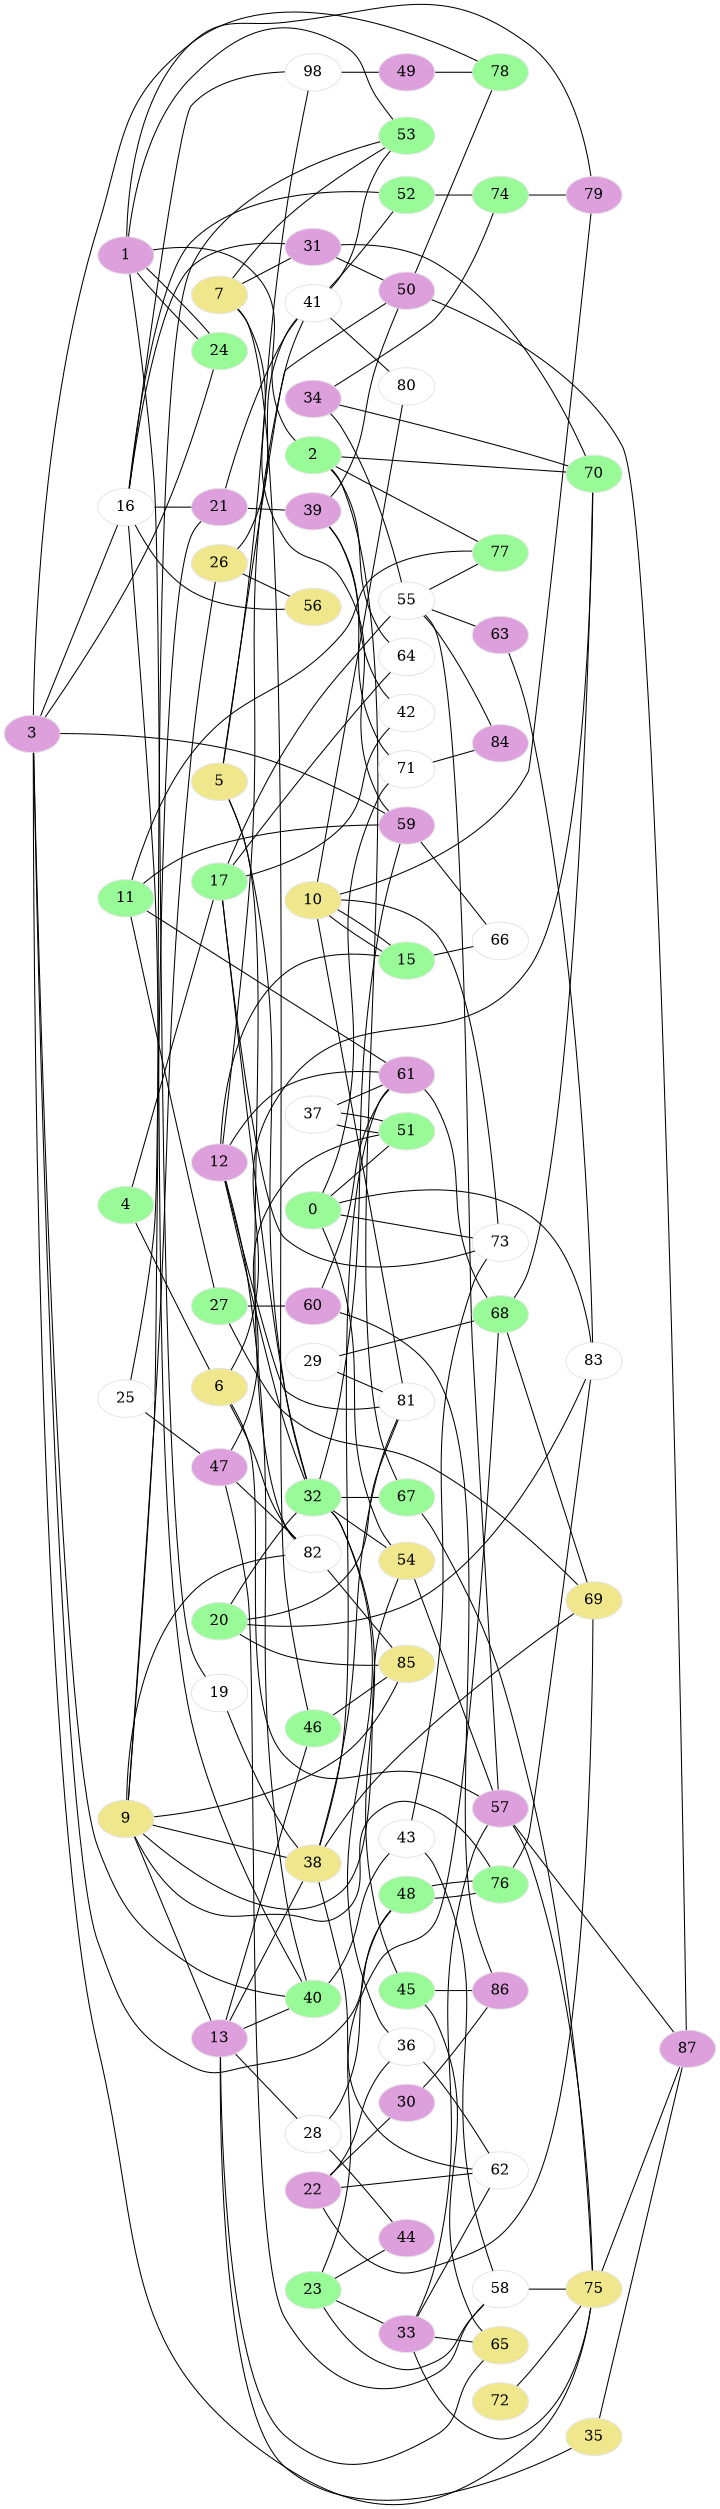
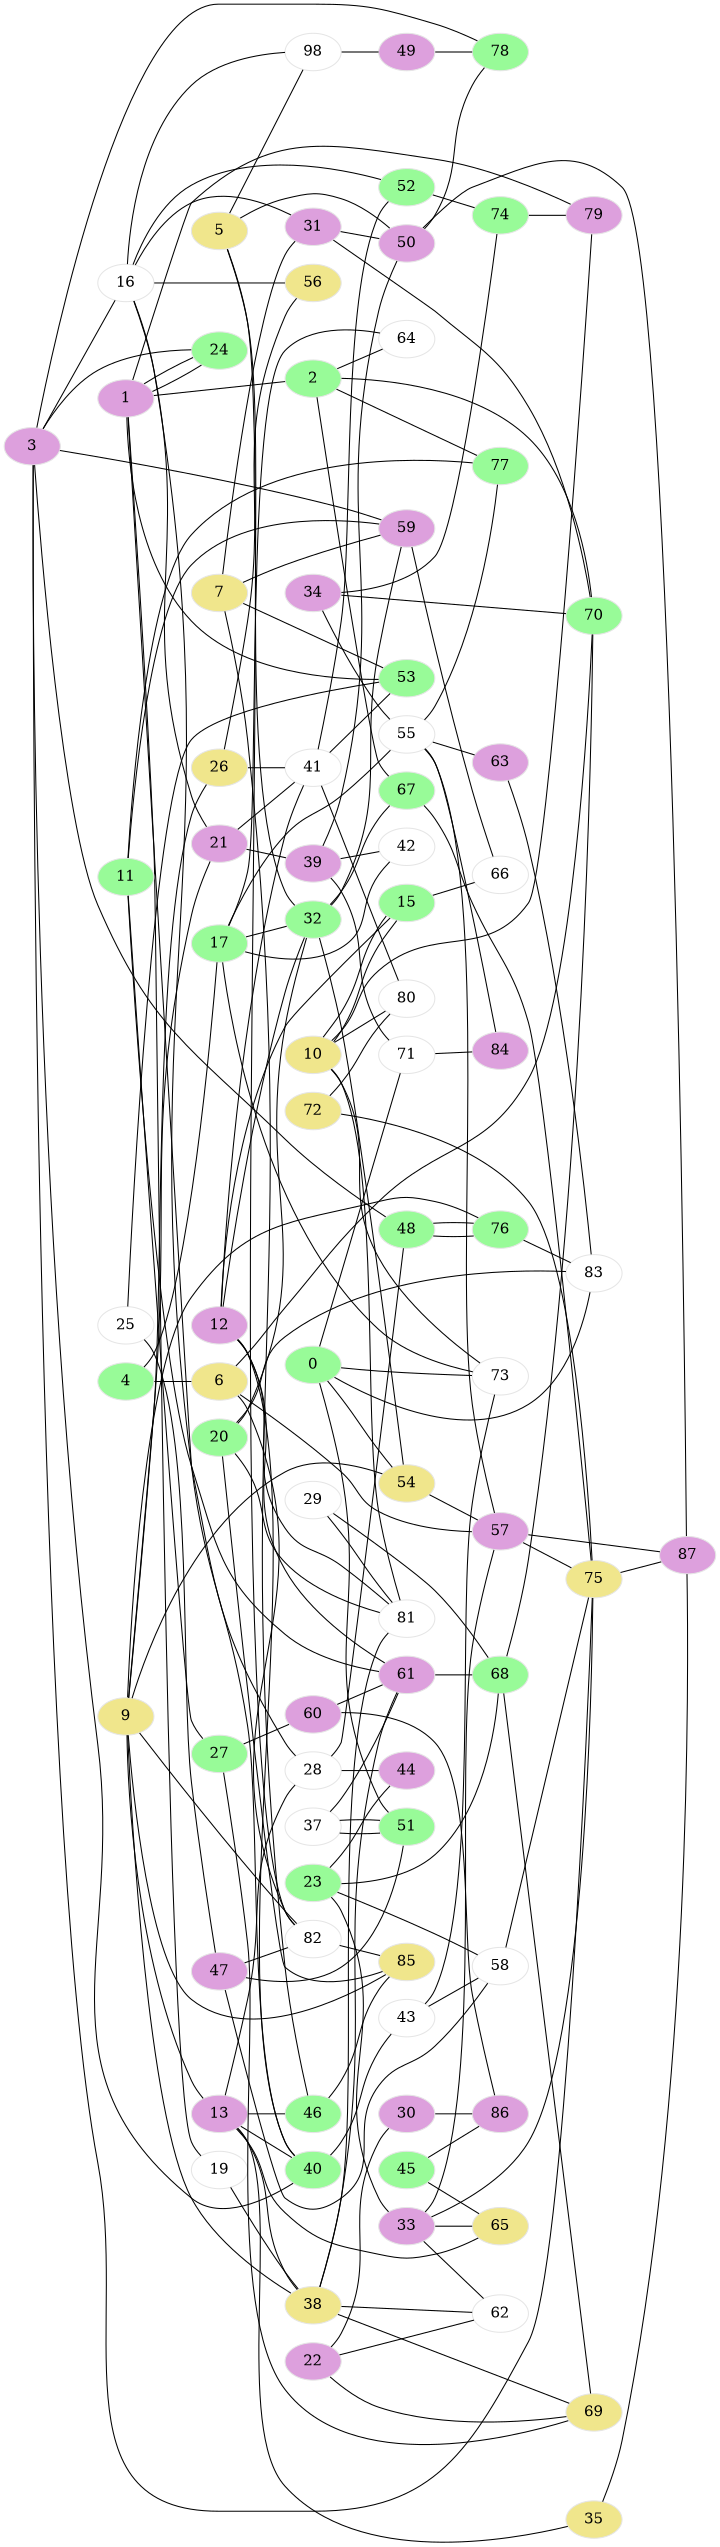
none -> (360, 1055)
none -> (169, 1097)
(368, 1859) -> none
(407, 2047) -> none
